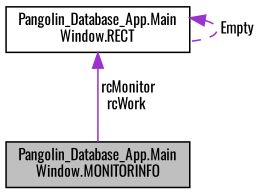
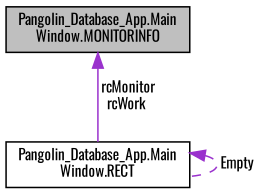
(98, 105) -> (98, 105)
